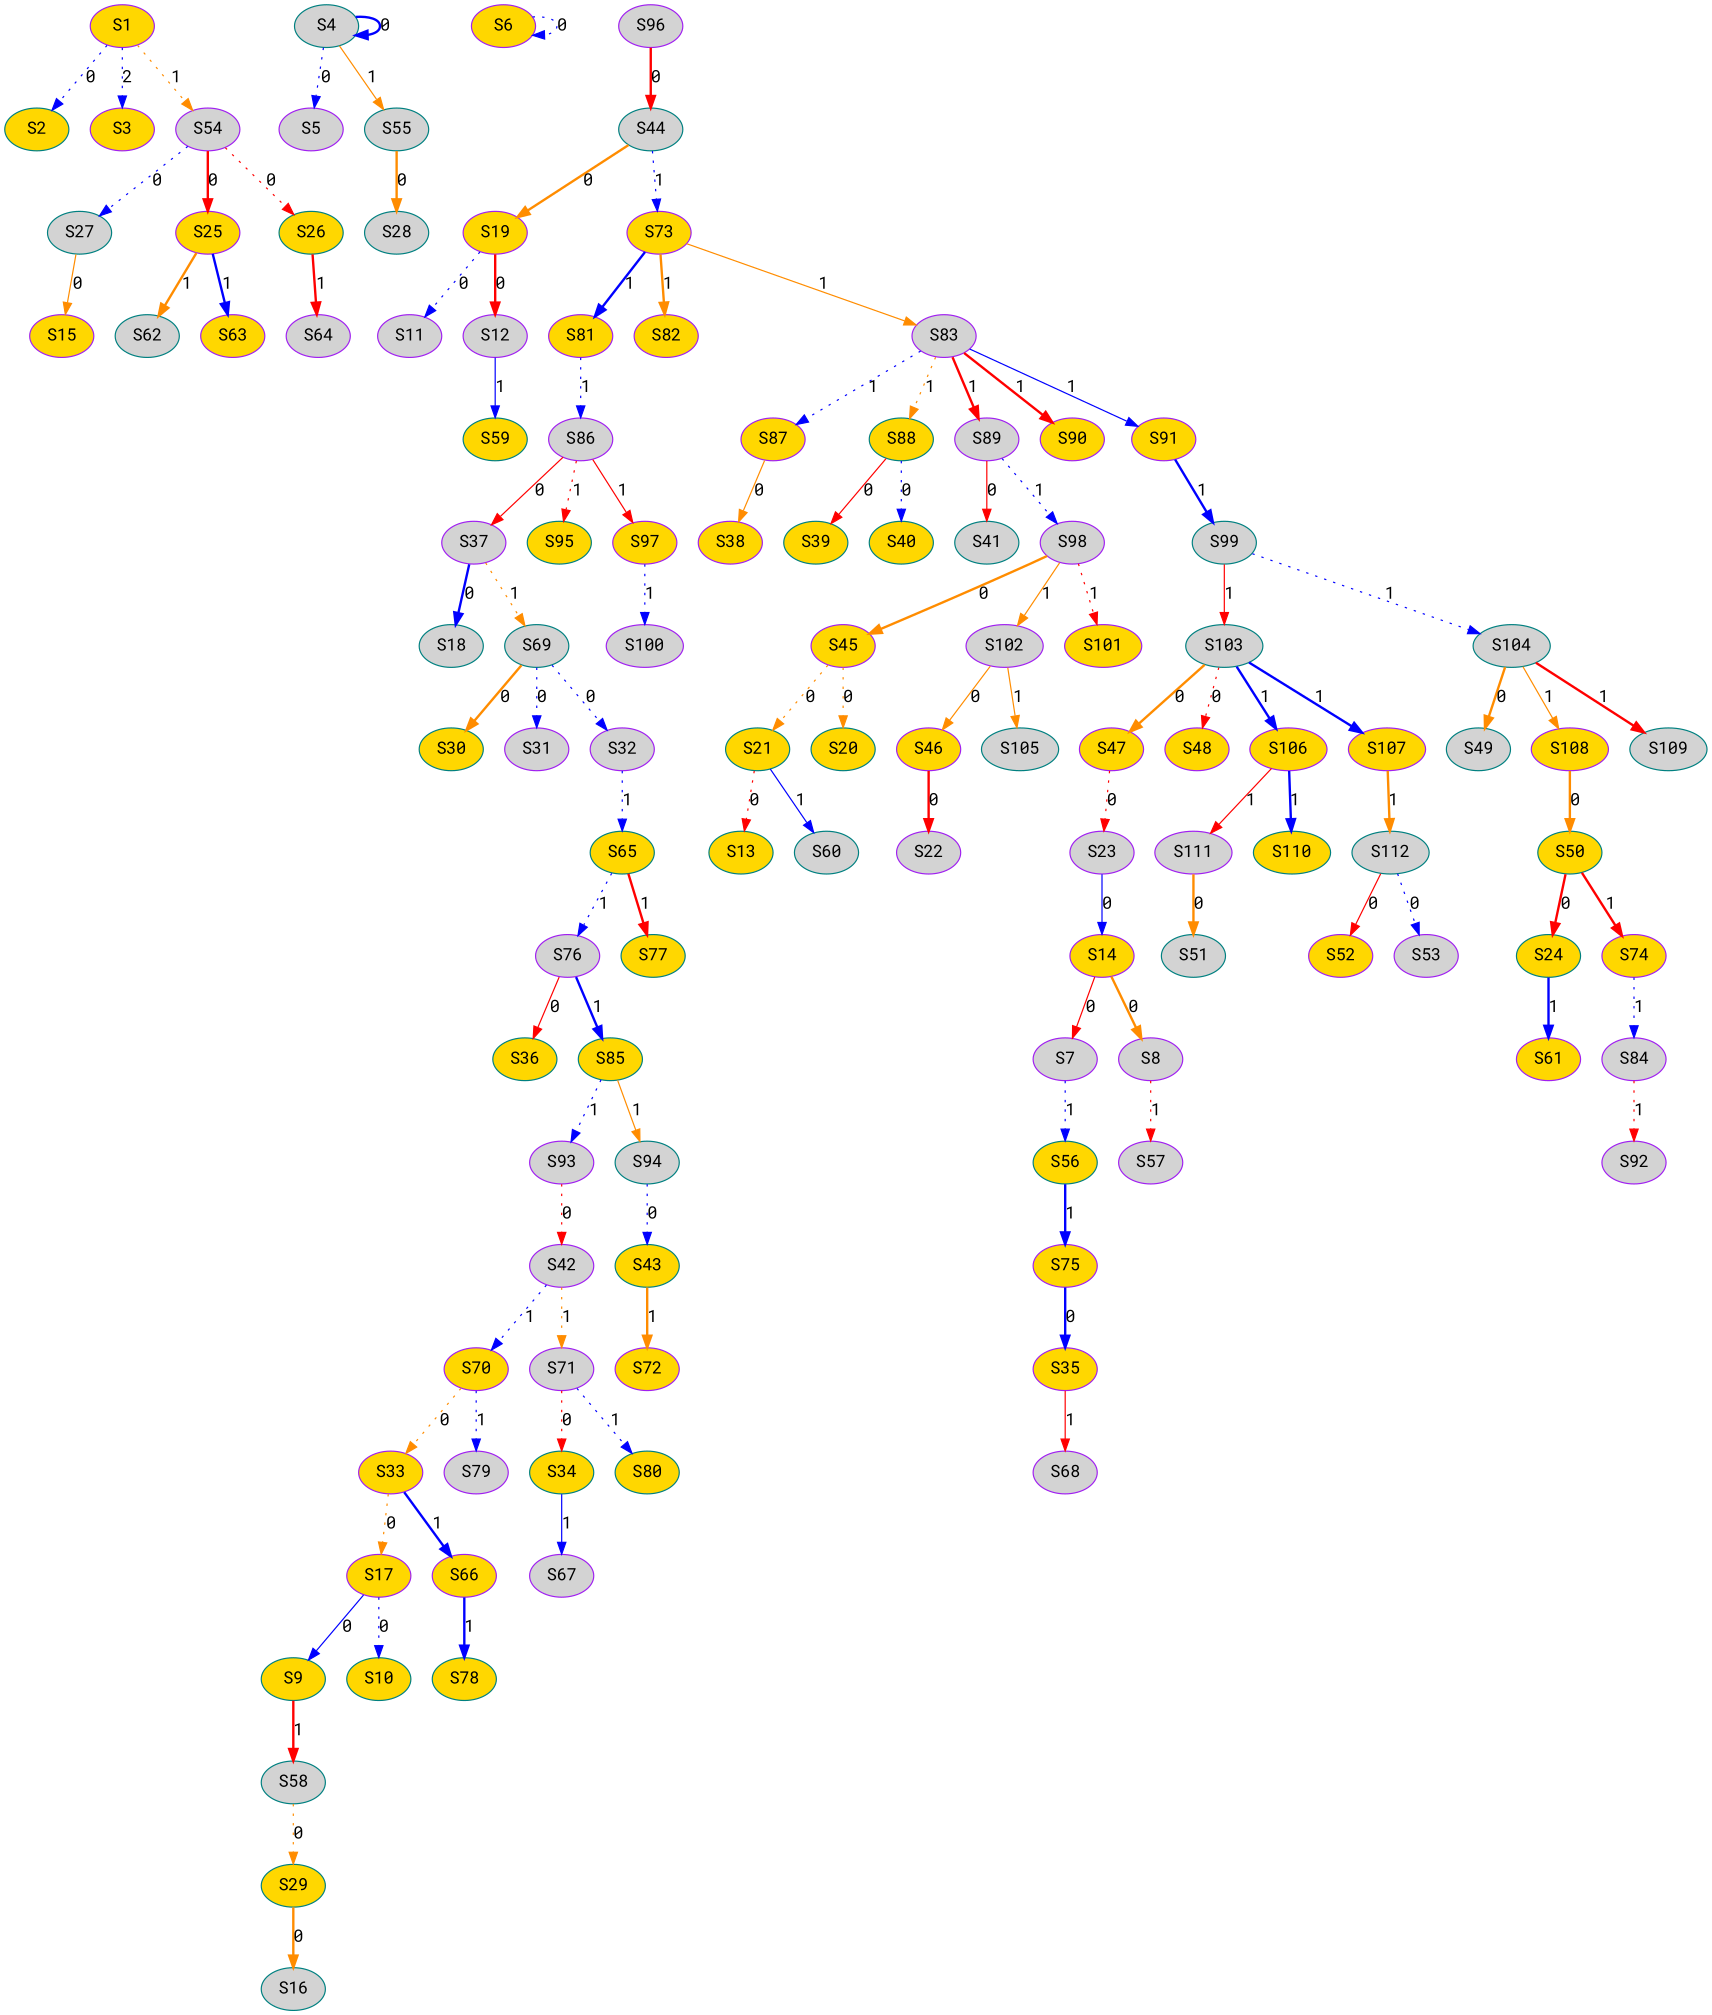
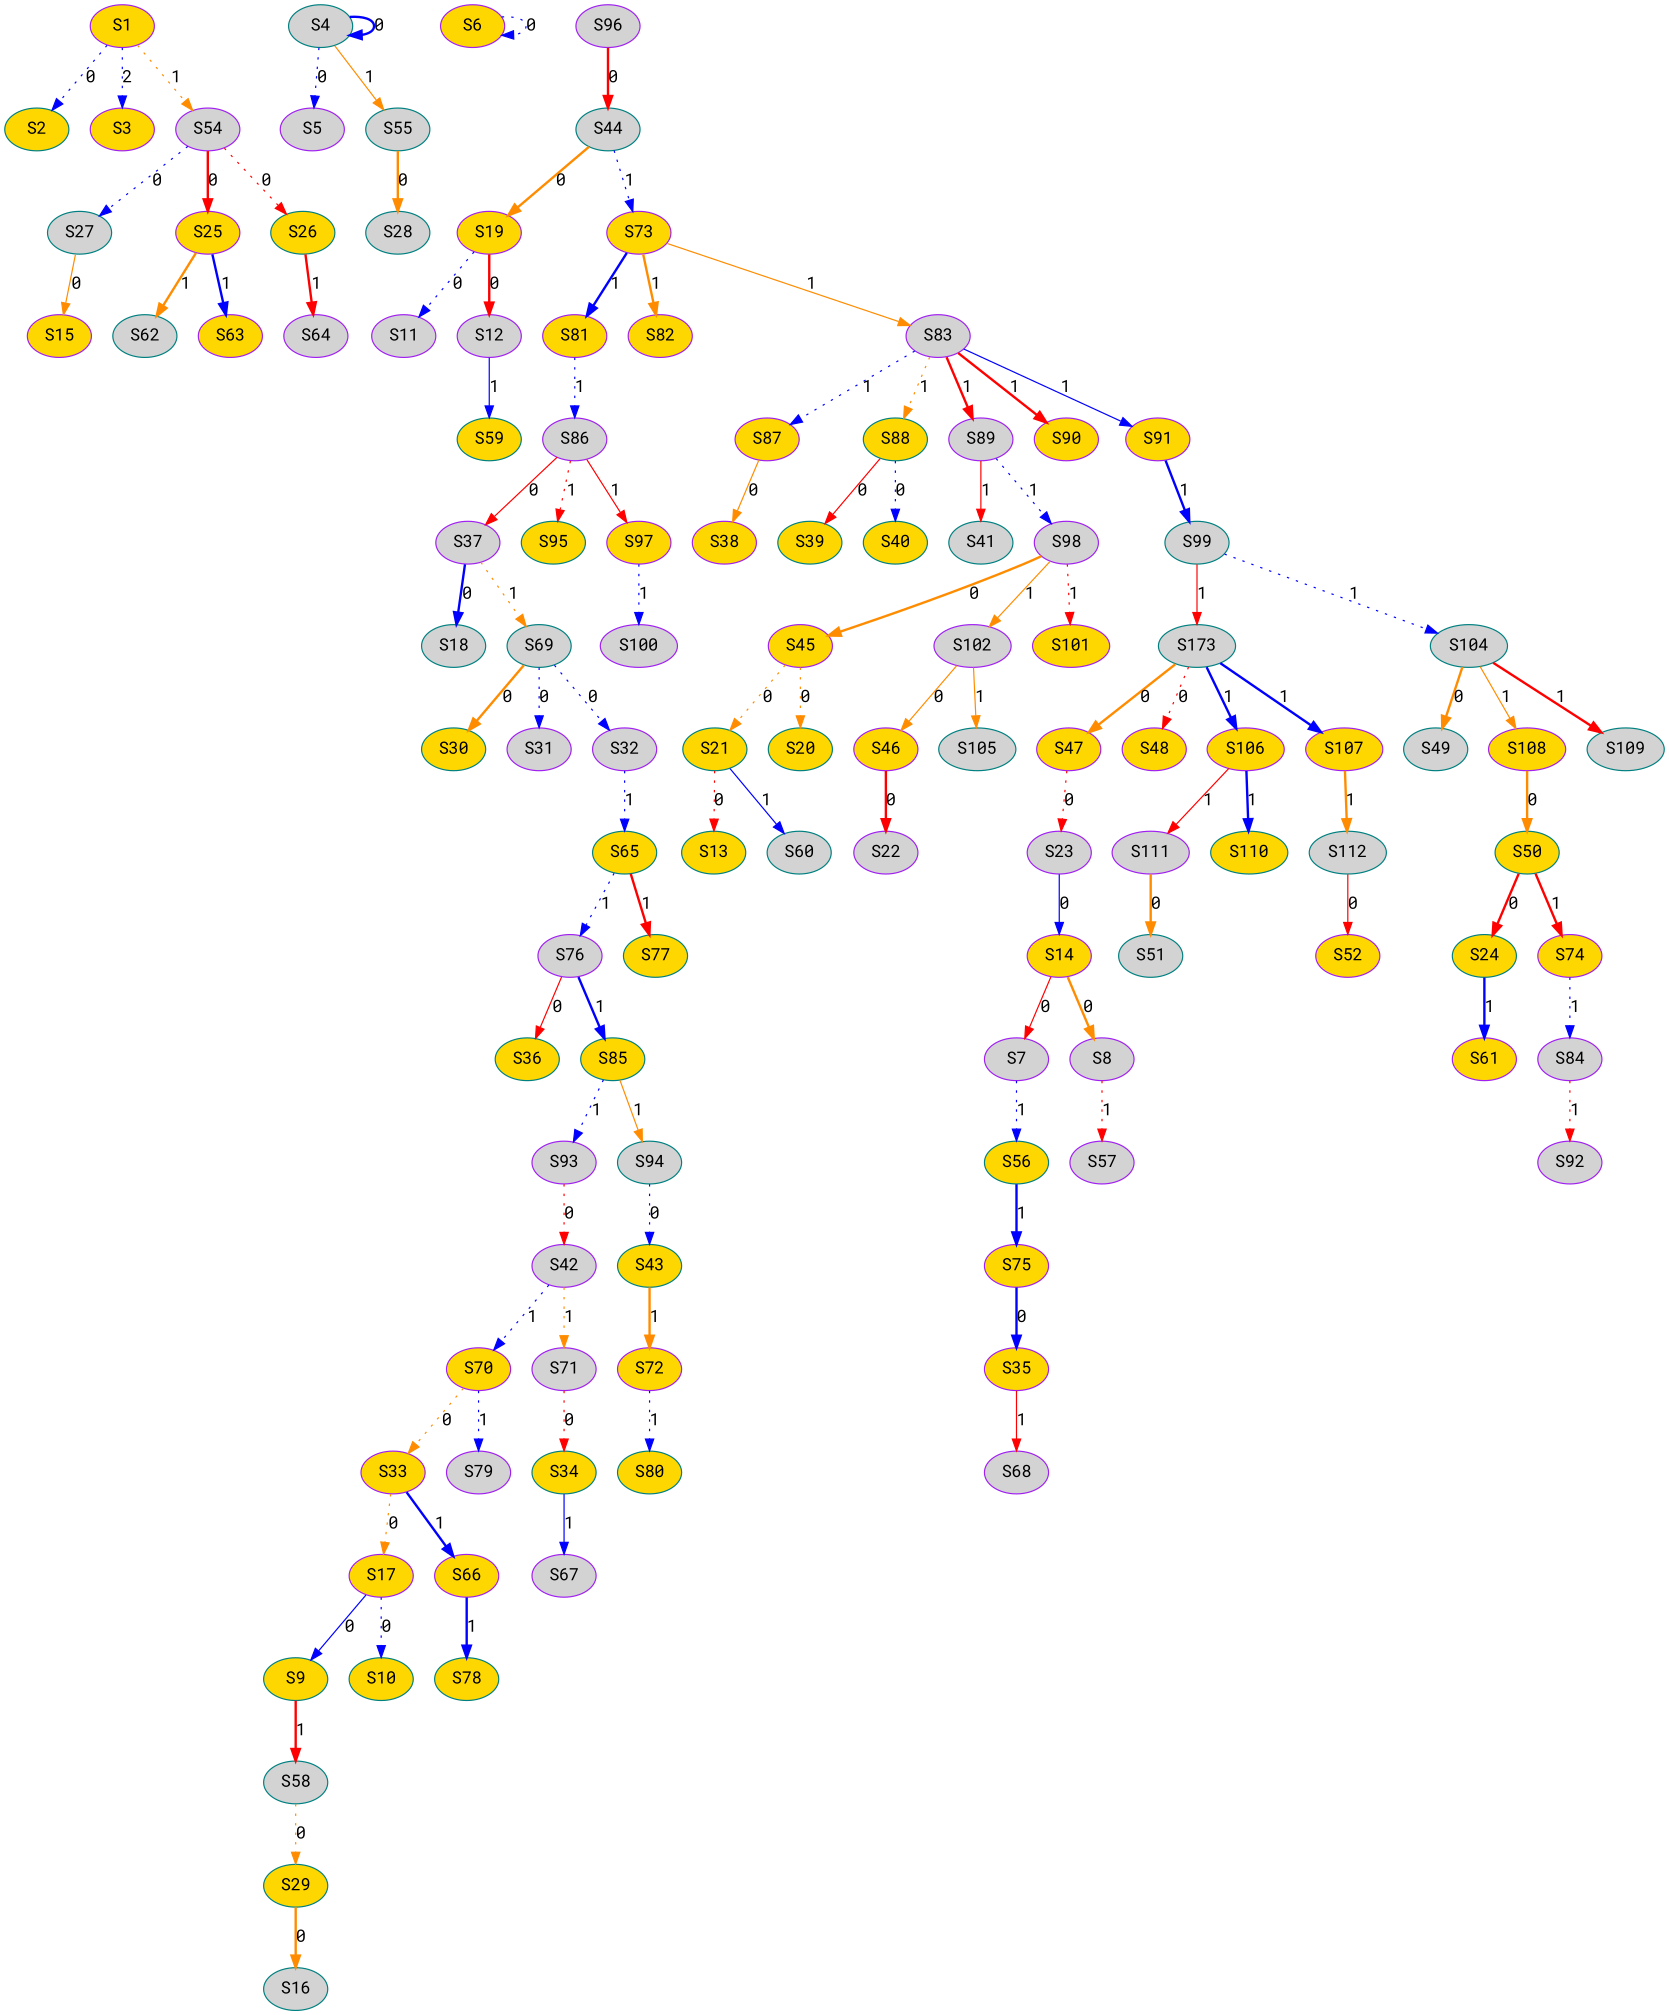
(992, 491) -> (986, 491)
(1224, 646) -> (1197, 646)
(1426, 956) -> none
(601, 1416) -> (650, 1415)
